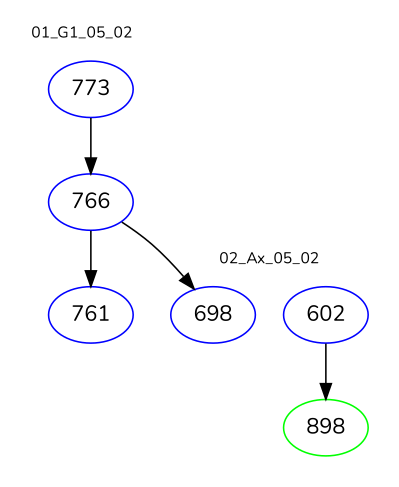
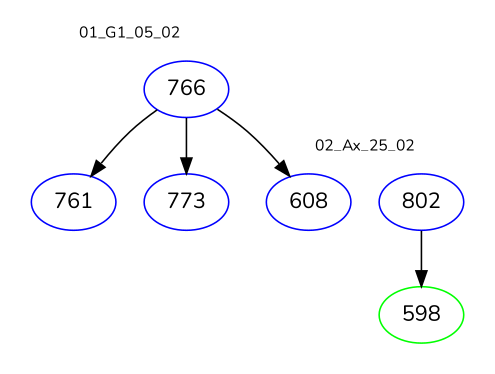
(91, 138) -> (186, 138)
(269, 259) -> (365, 146)
(213, 315) -> (309, 202)
(326, 315) -> (421, 202)
(326, 428) -> (421, 315)
